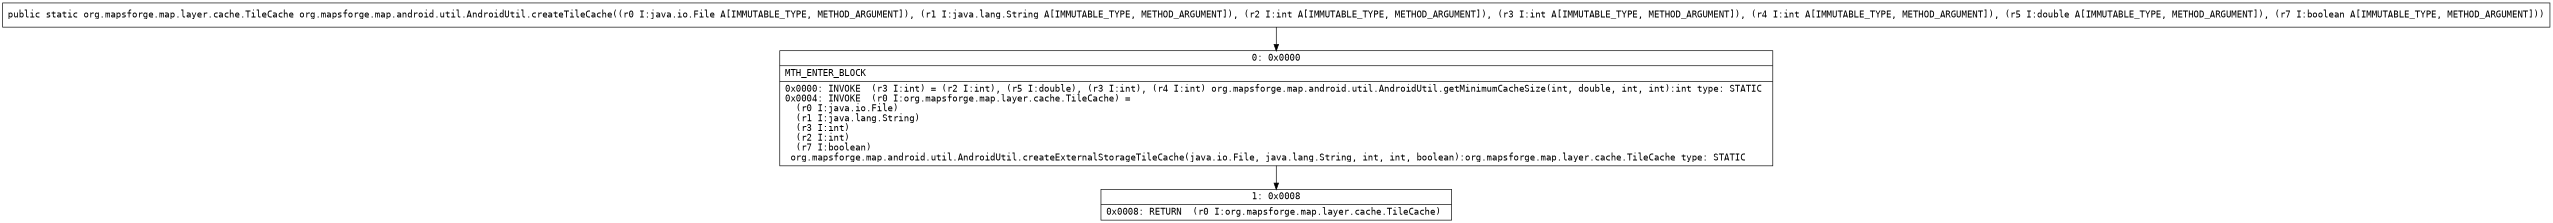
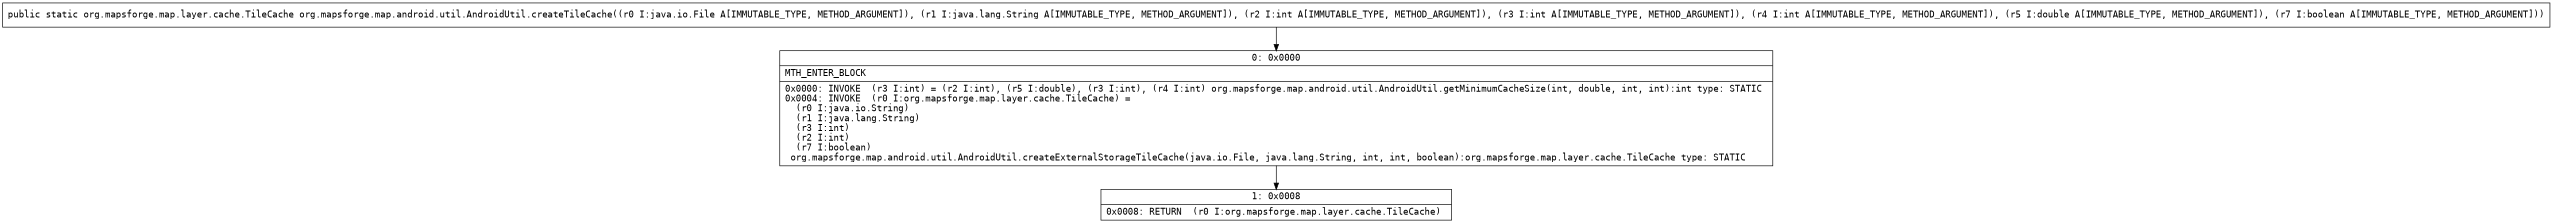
(842, 109) -> (847, 109)
